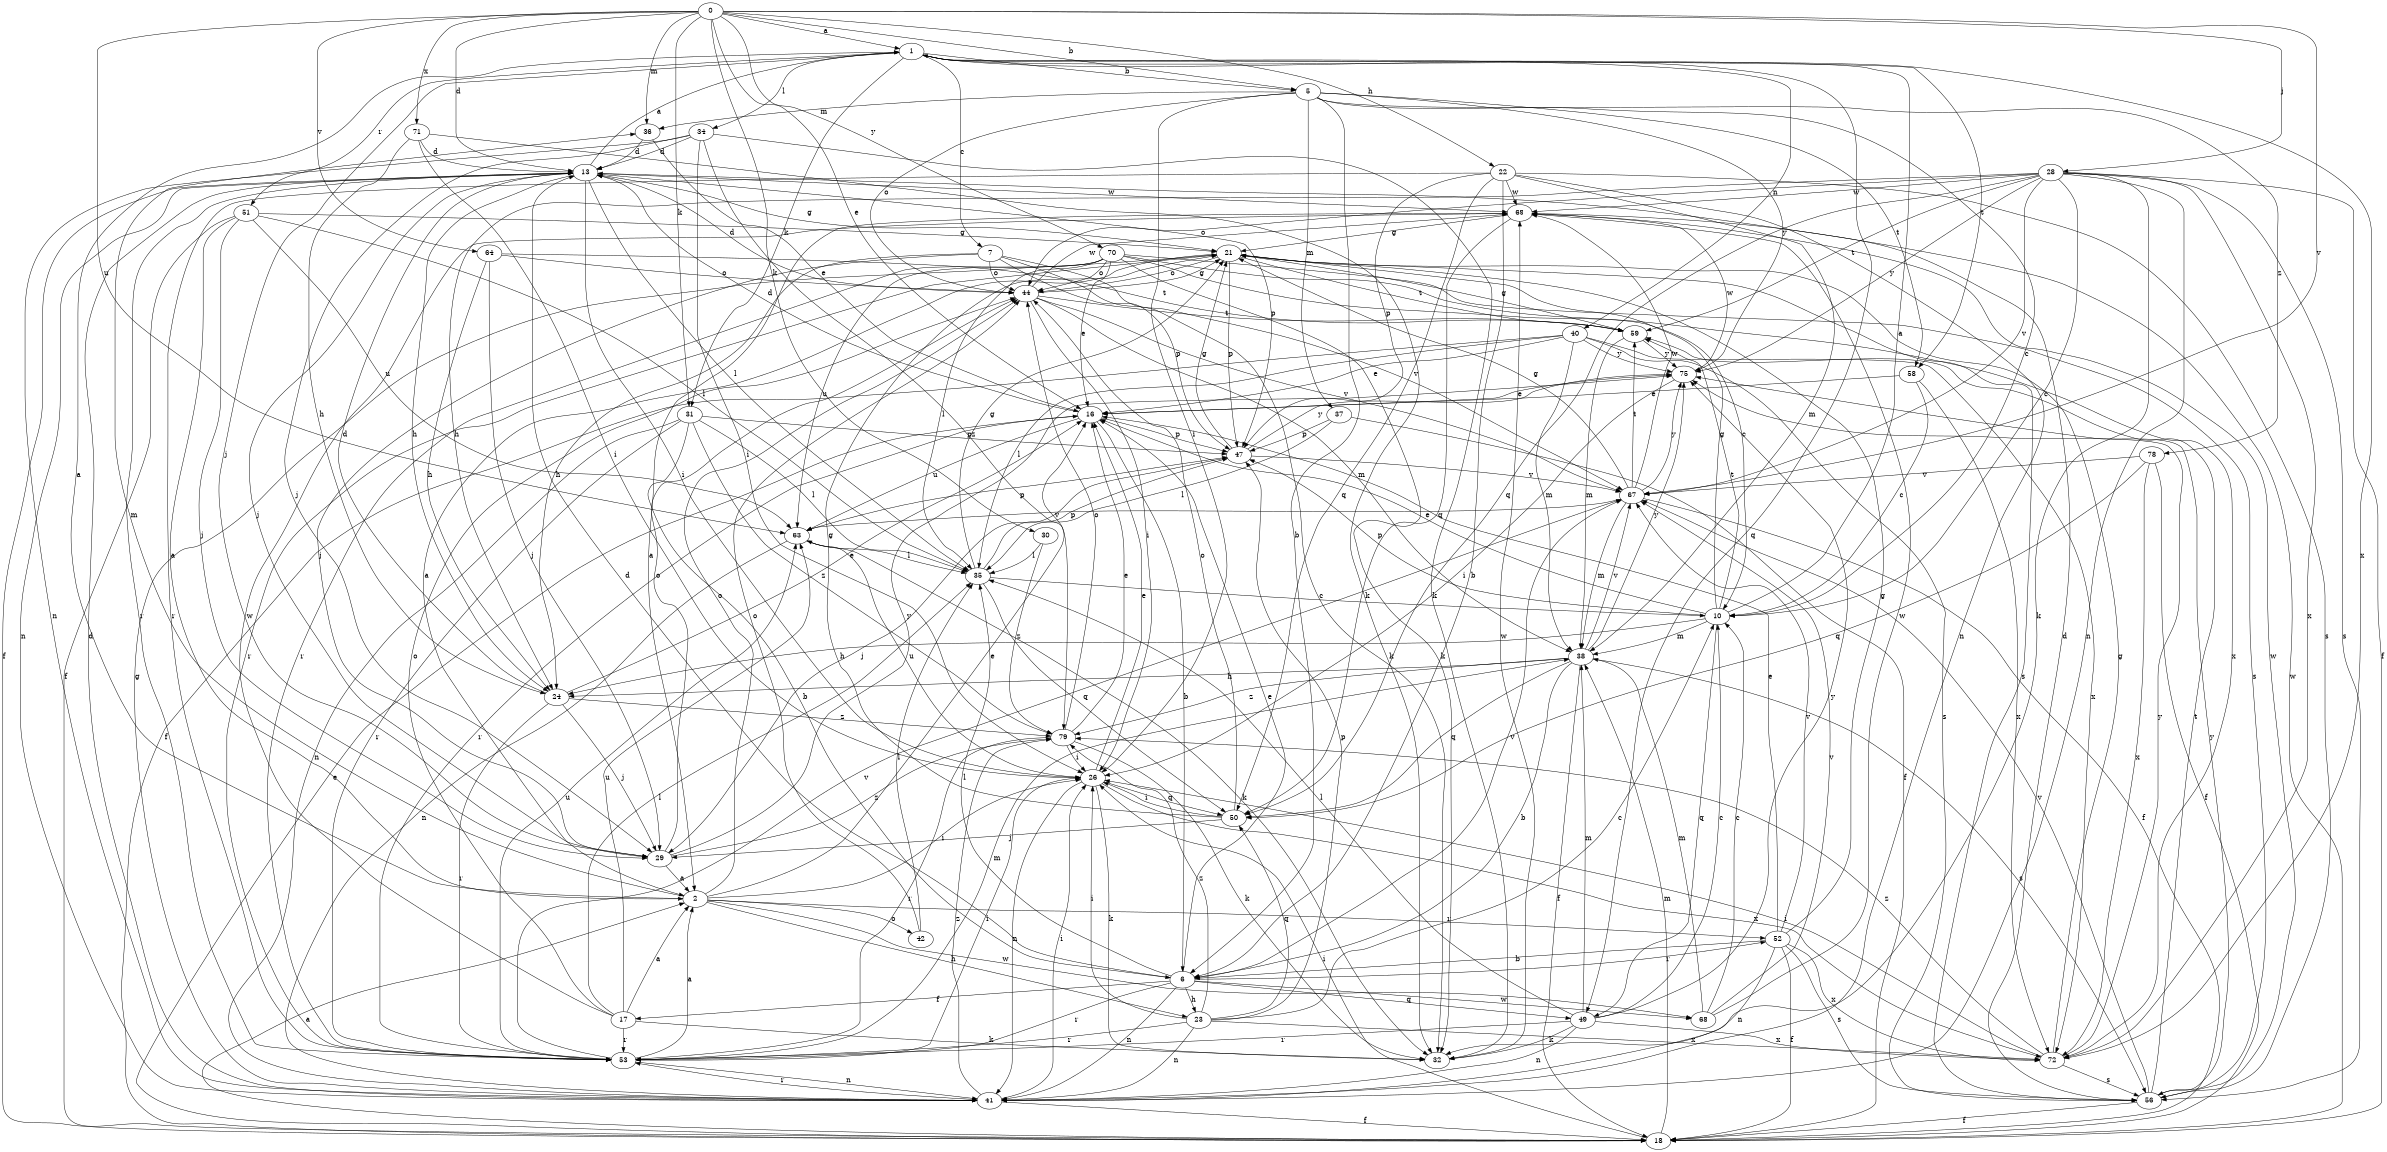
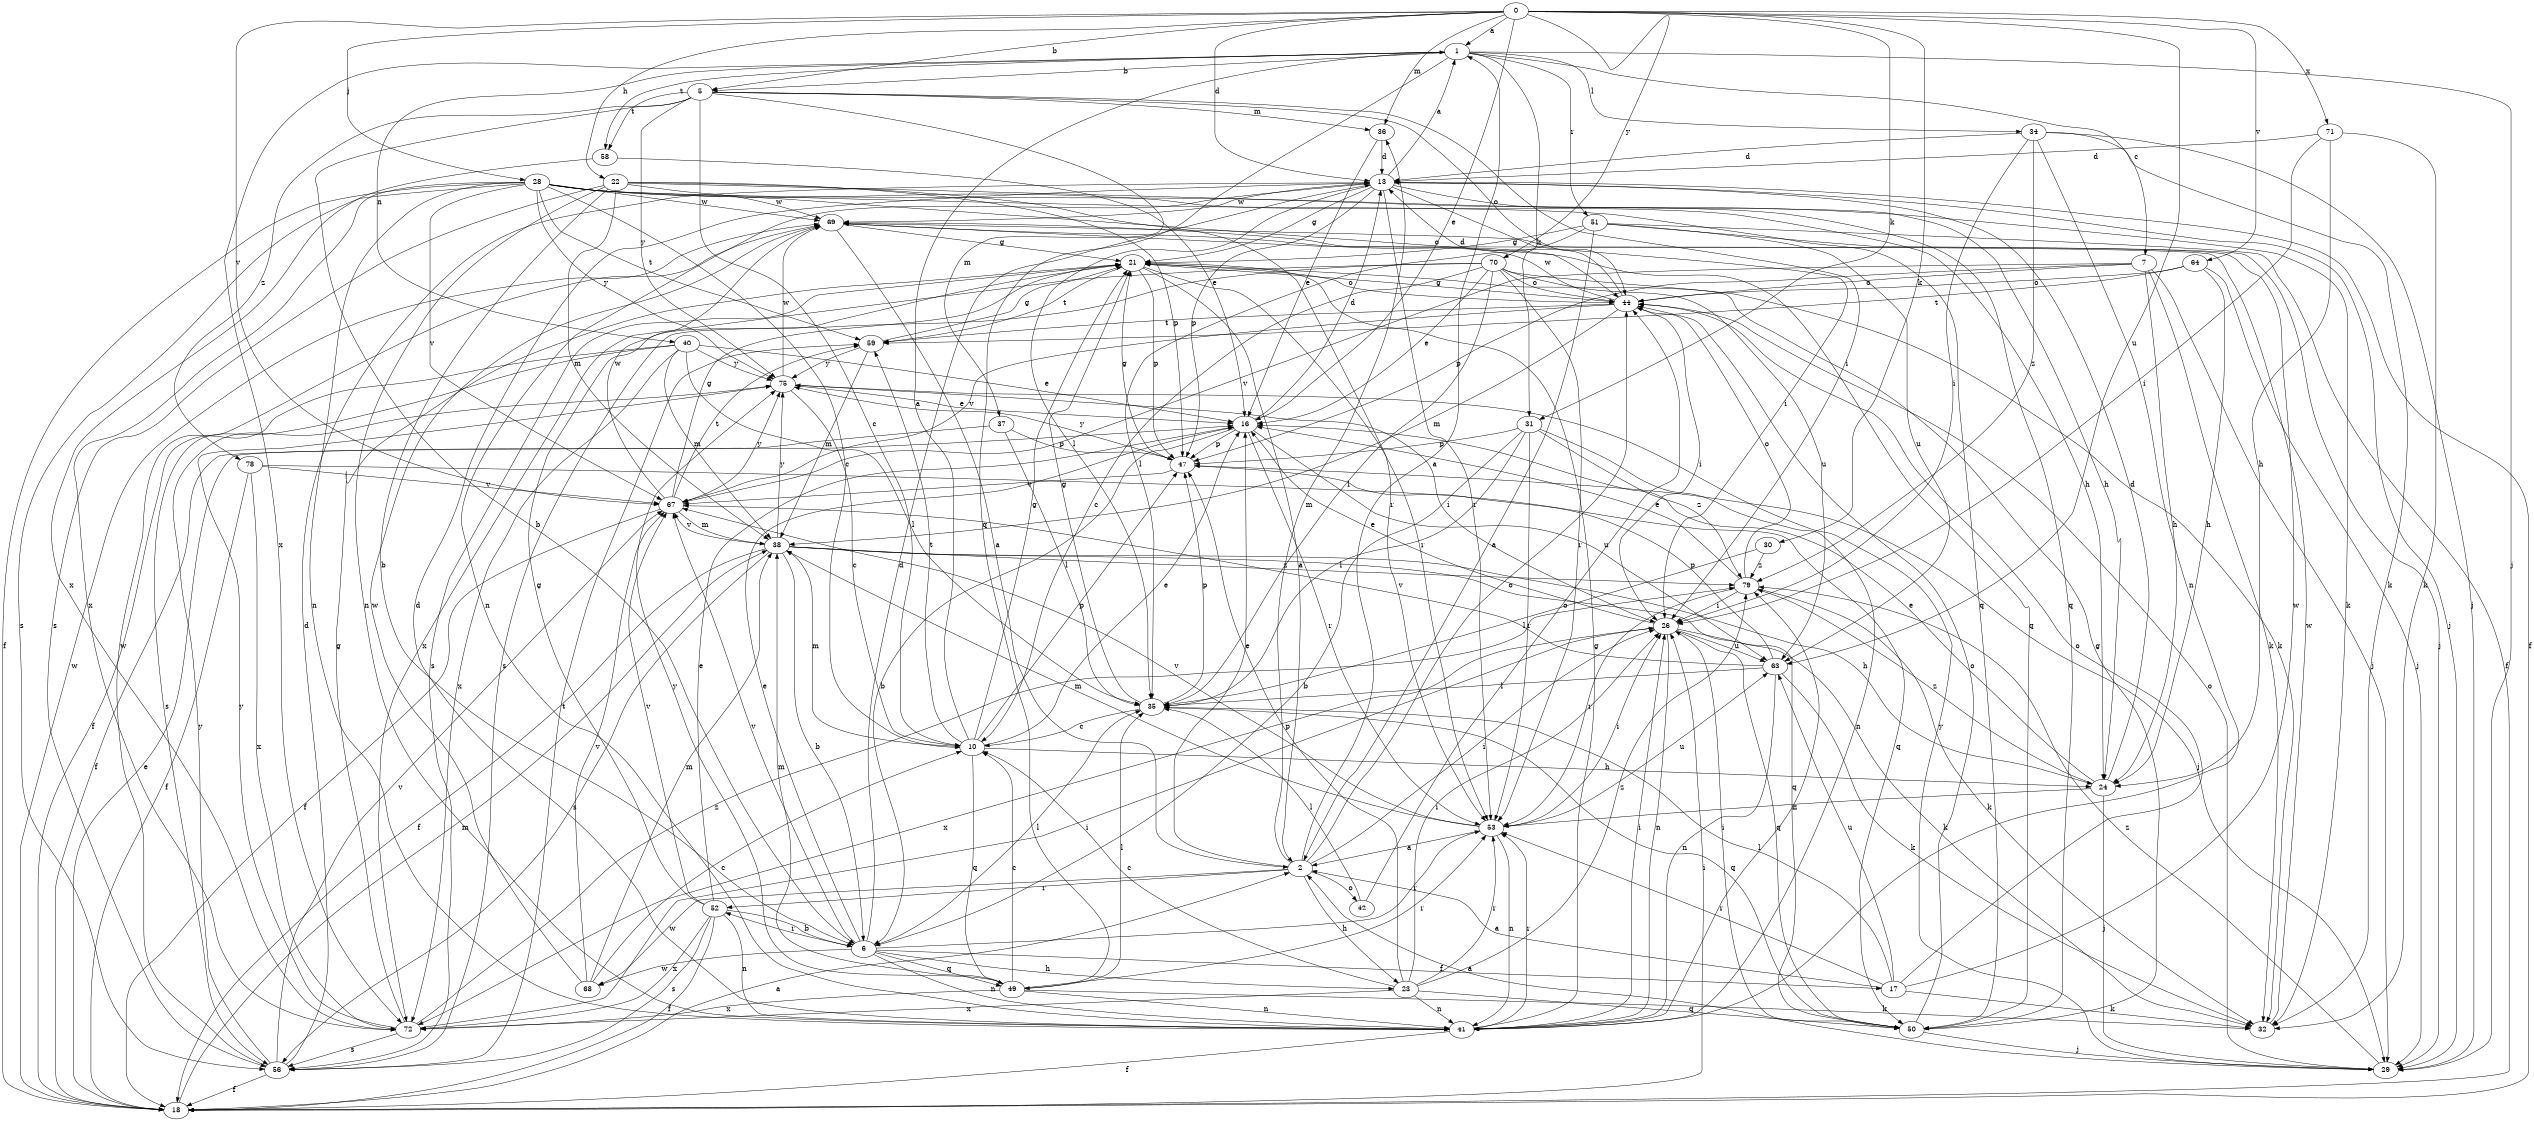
(1236, 511) -> (1231, 563)
(1870, 531) -> (854, 575)
